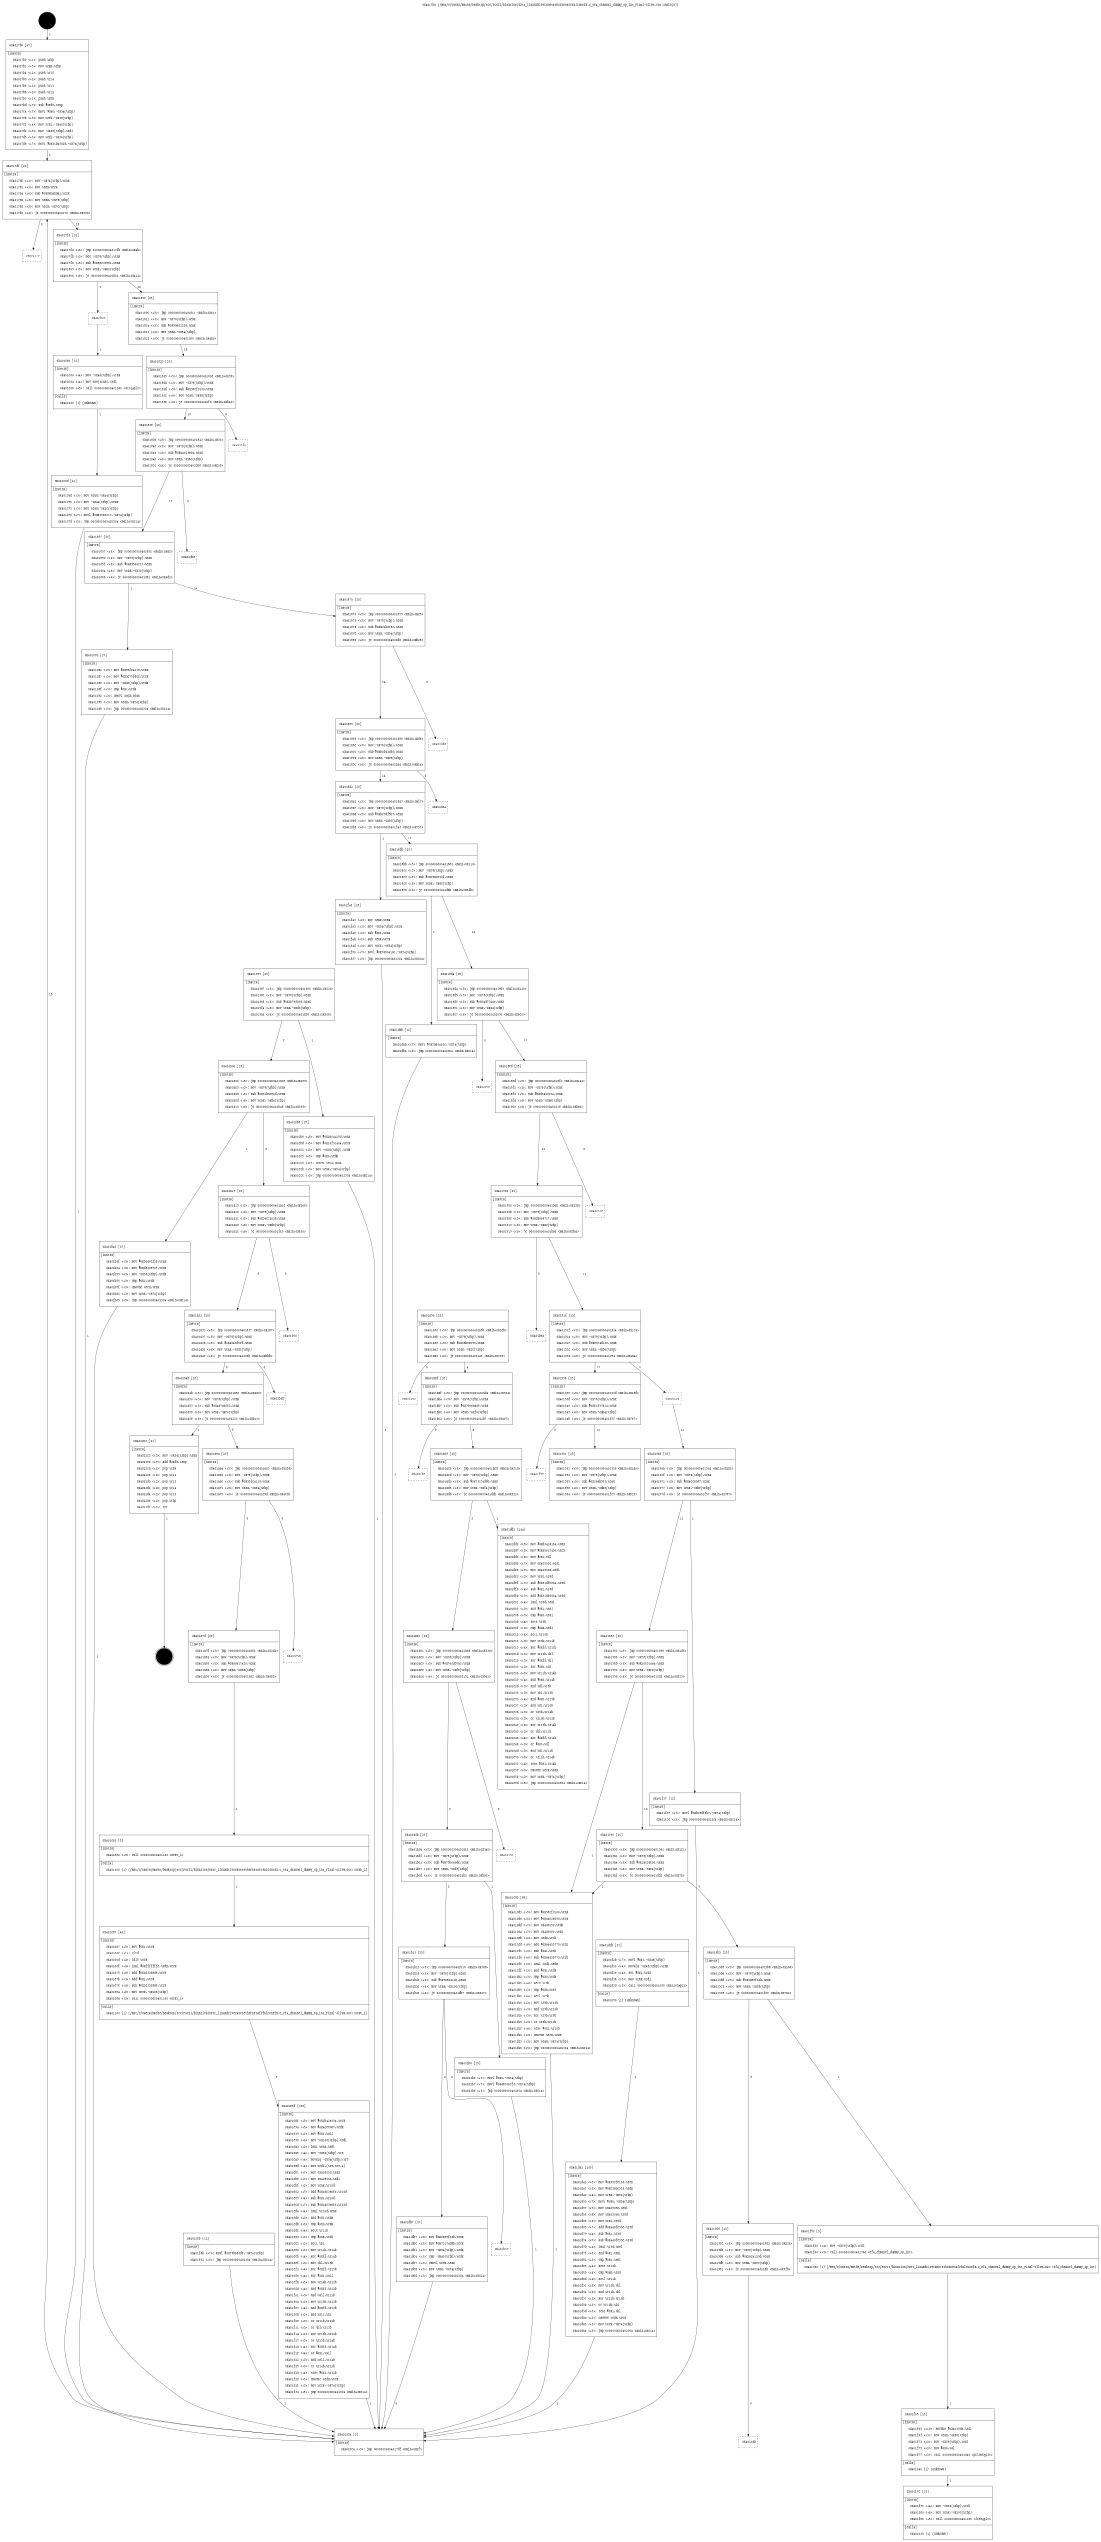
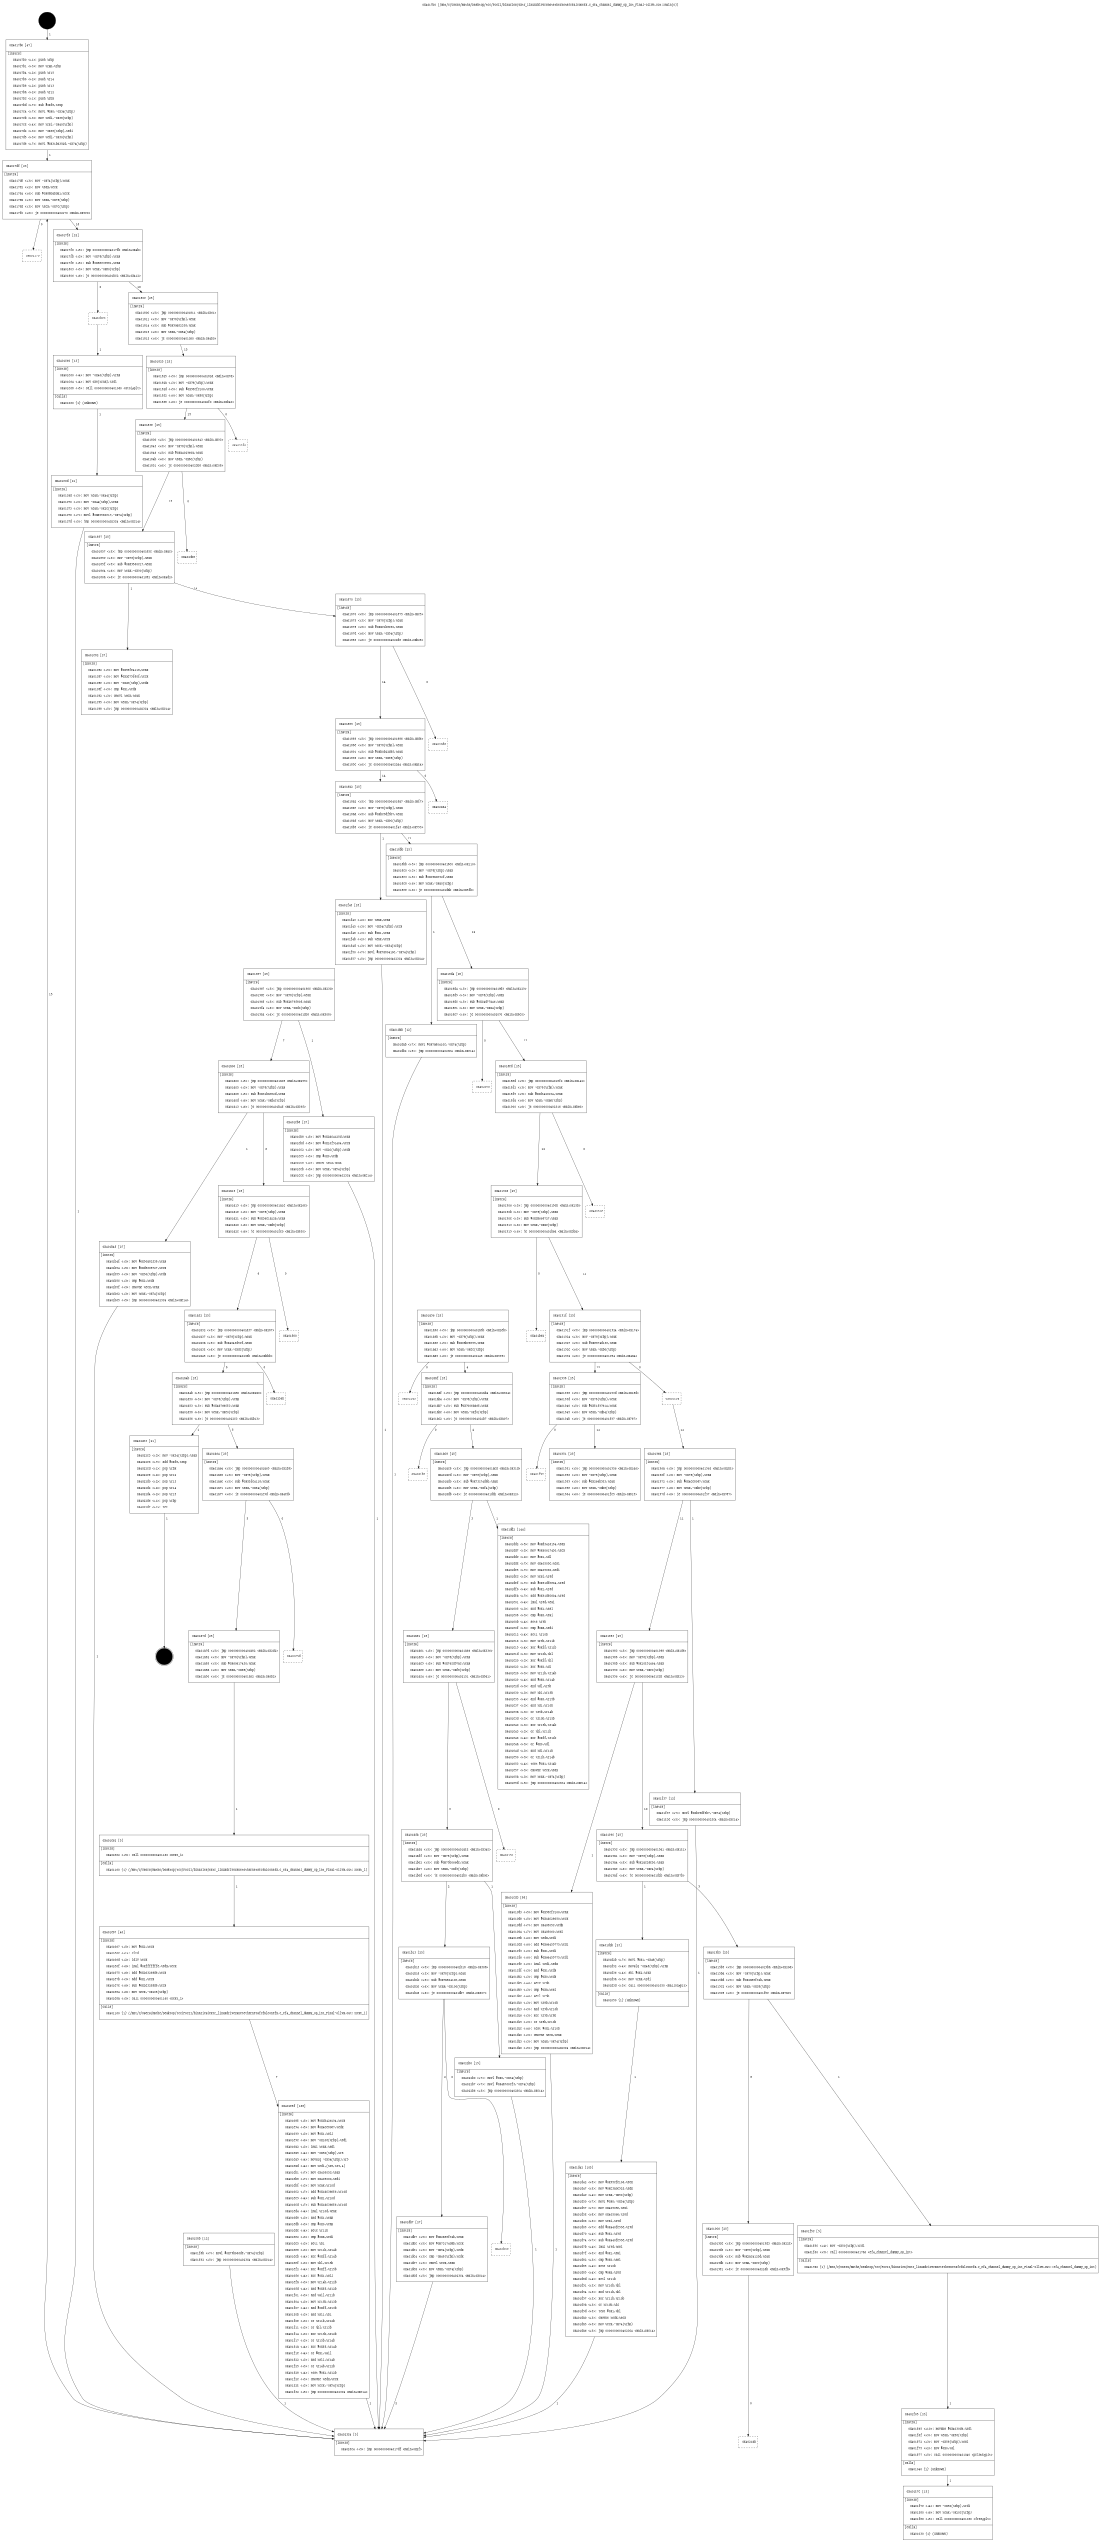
(85, 1680) -> none
(599, 1887) -> (642, 1910)
